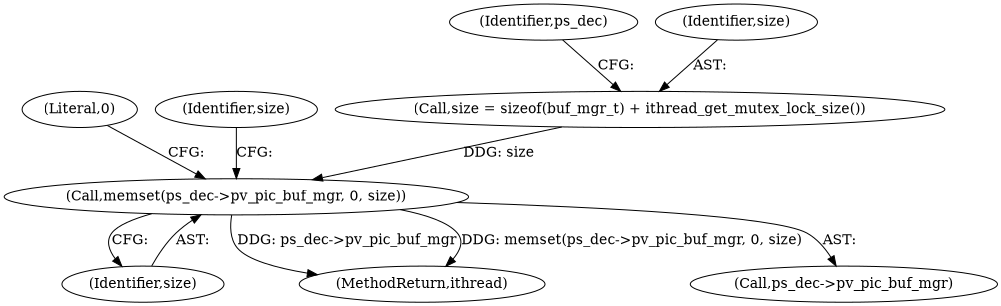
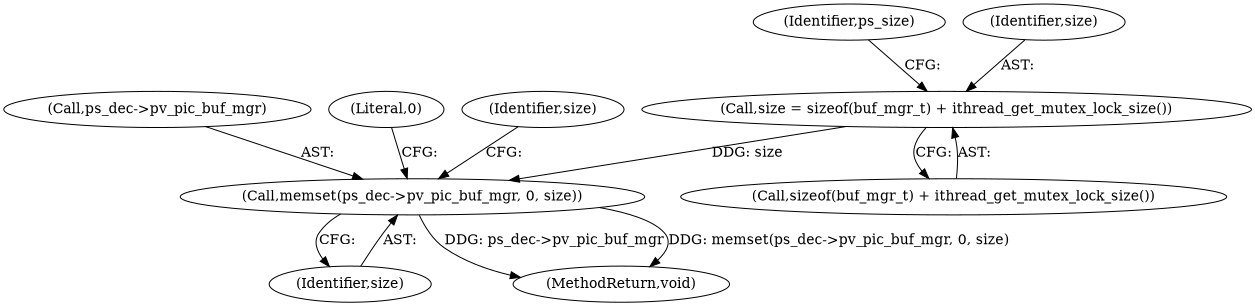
(544, 22) -> (849, 22)
none -> (954, 197)
(650, 212) -> (279, 151)
(422, 284) -> (621, 284)
